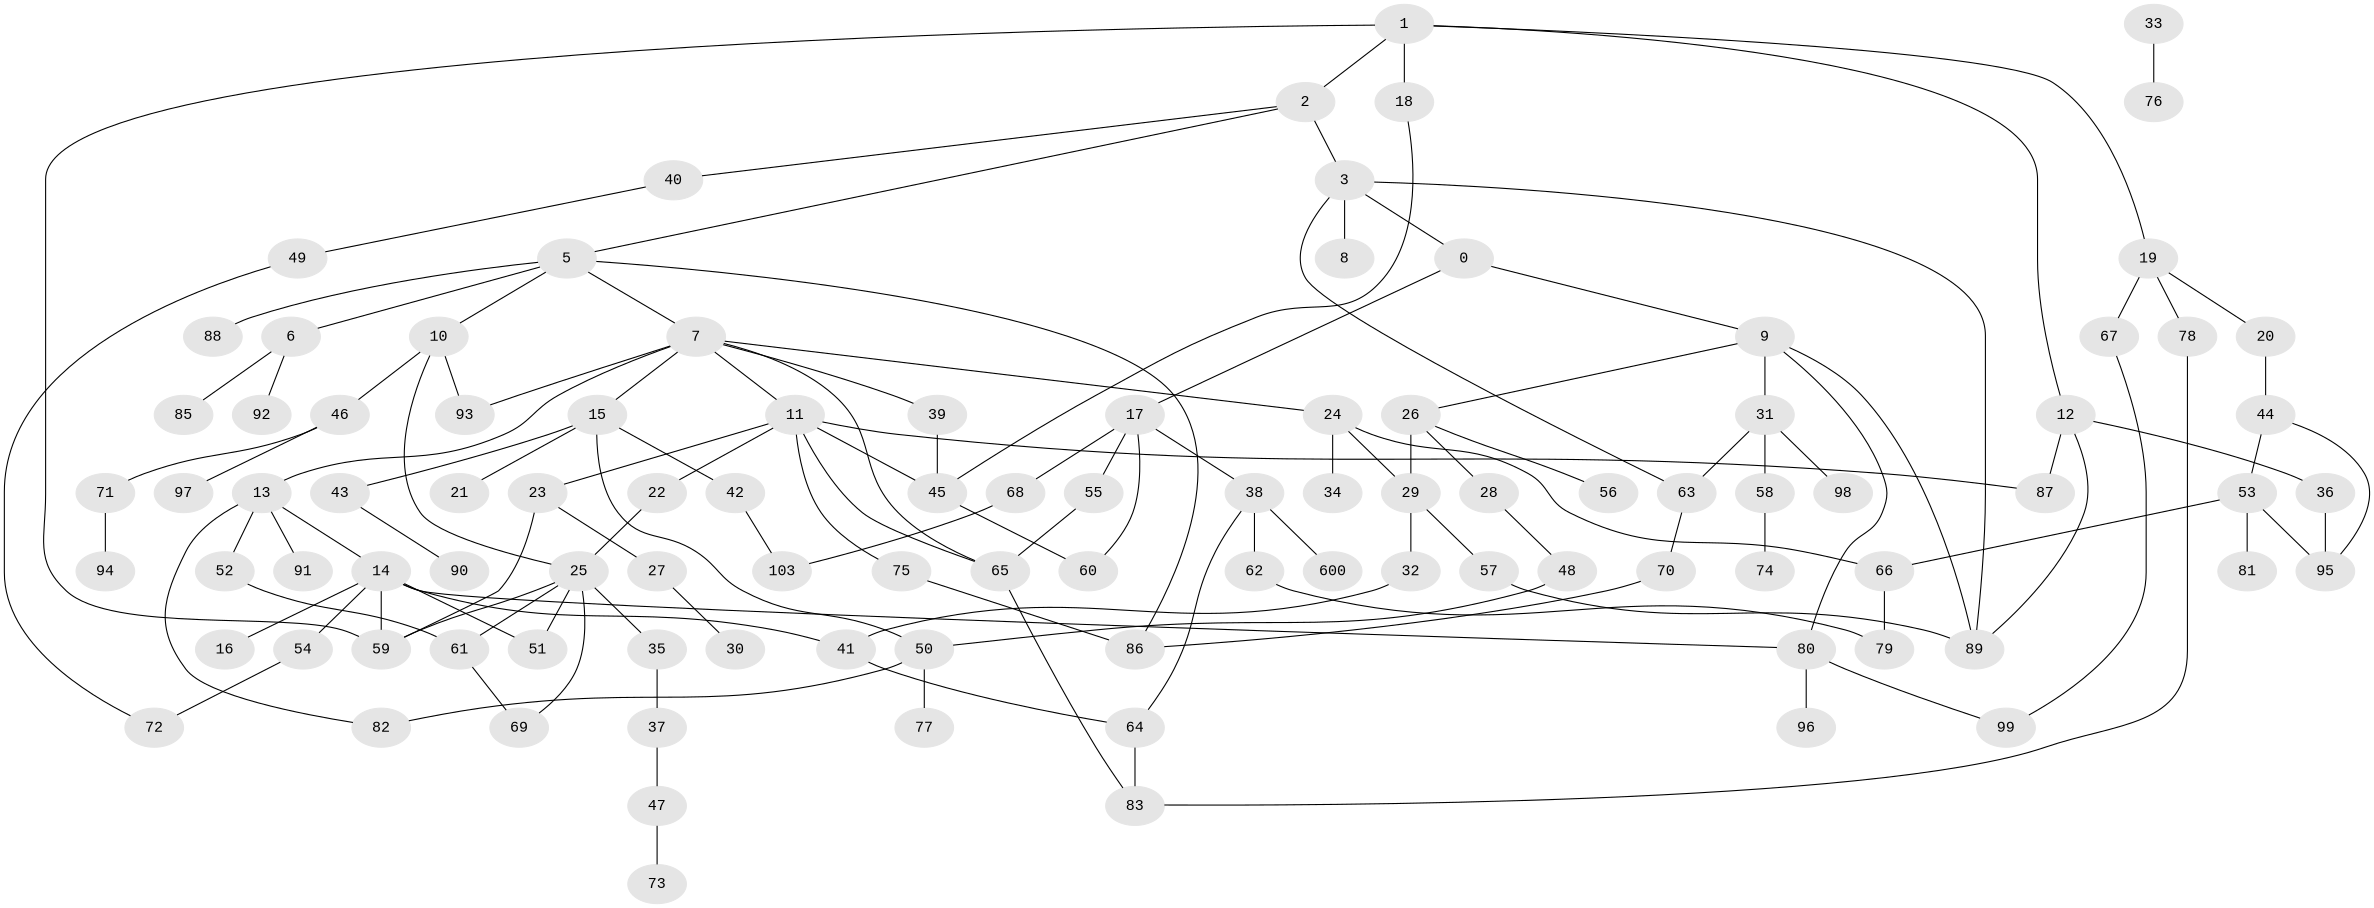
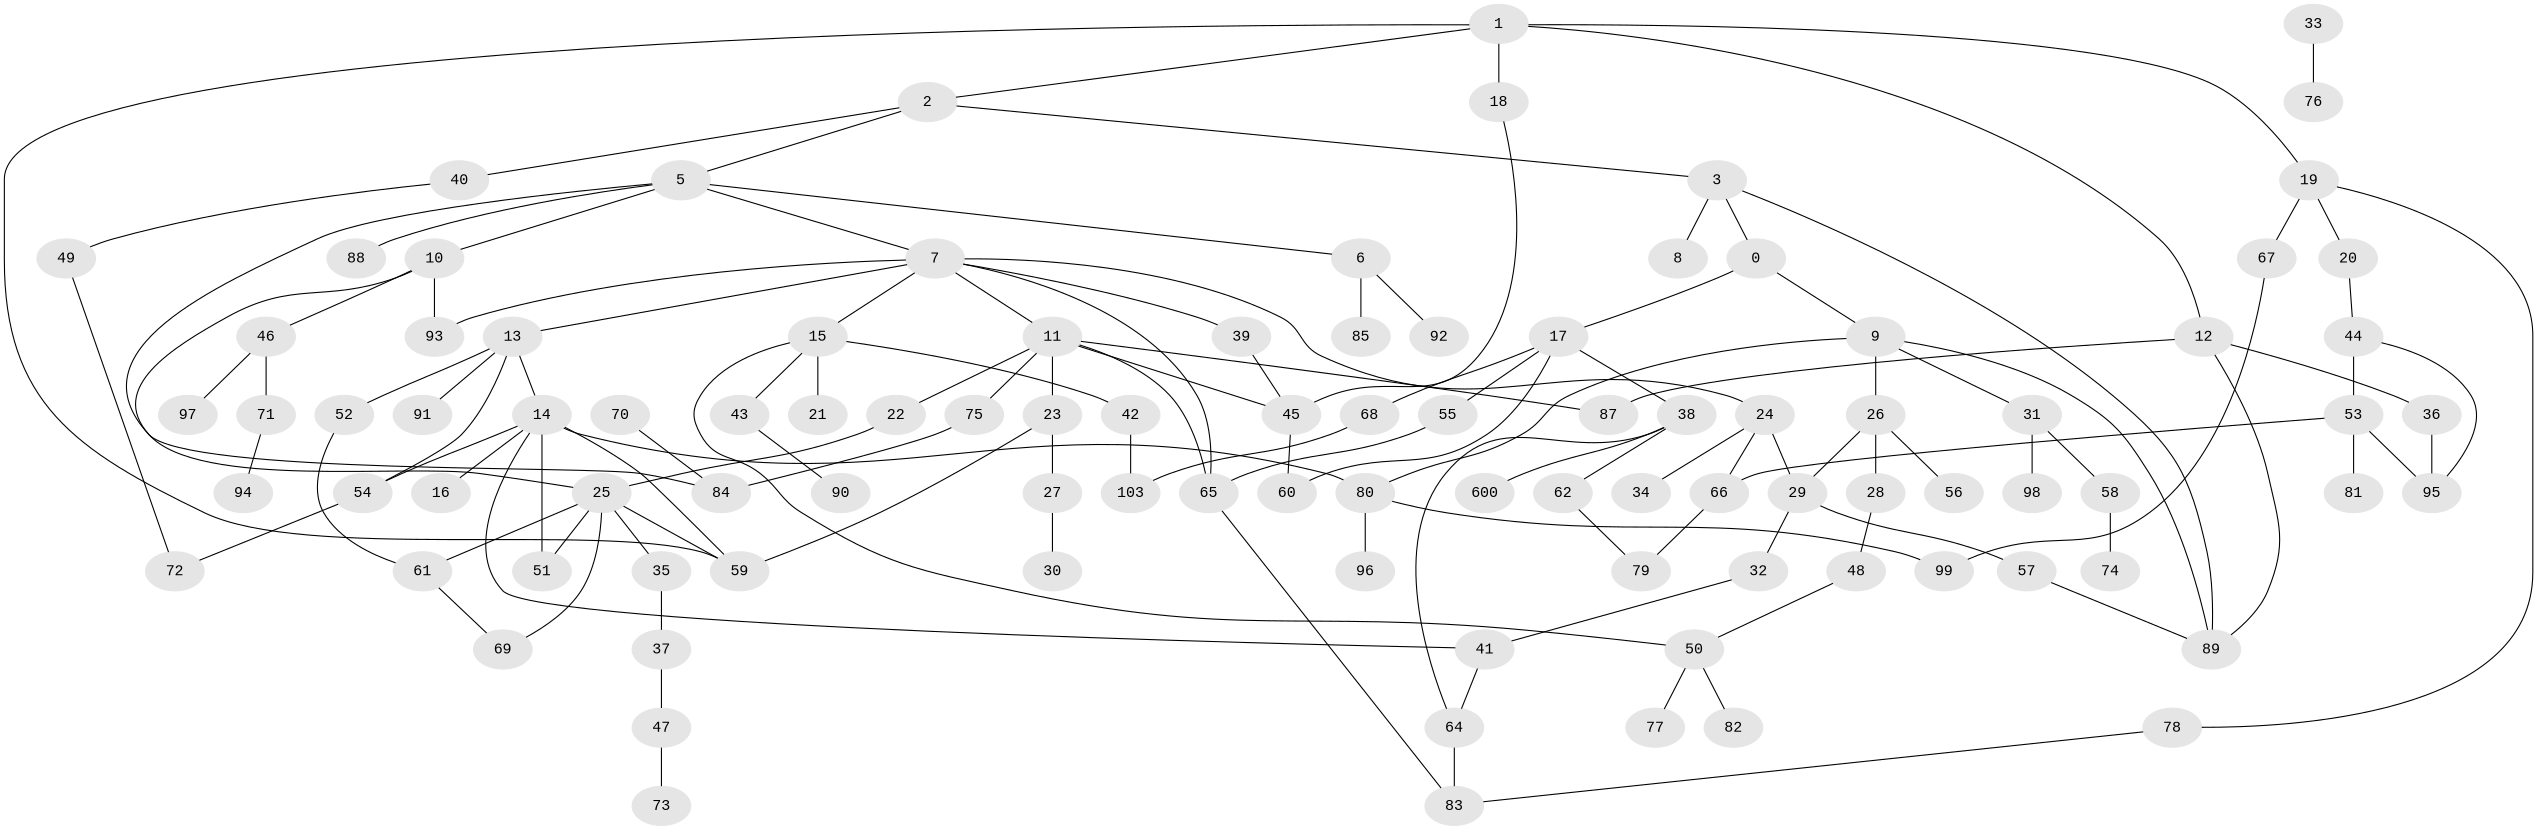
(1687, 493) -> none
(1135, 649) -> (721, 493)
(180, 661) -> (462, 434)
